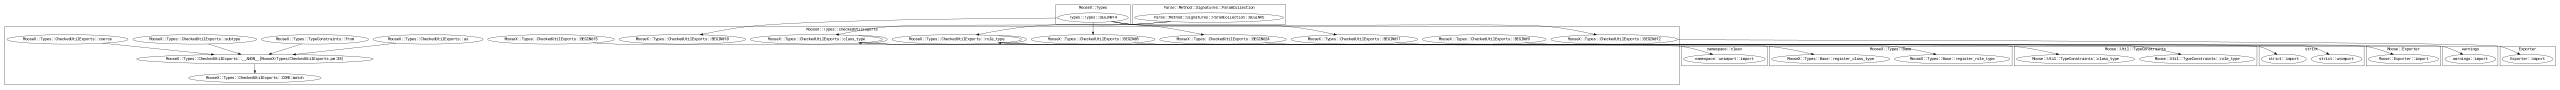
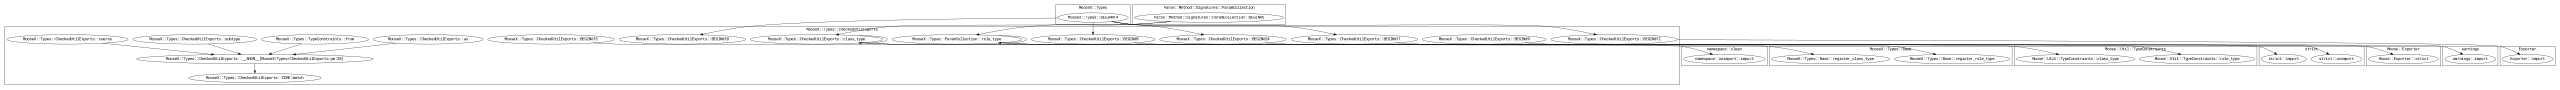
(1093, 18) -> (1093, 18)
(957, 39) -> (957, 39)
(2403, 59) -> (2403, 59)
